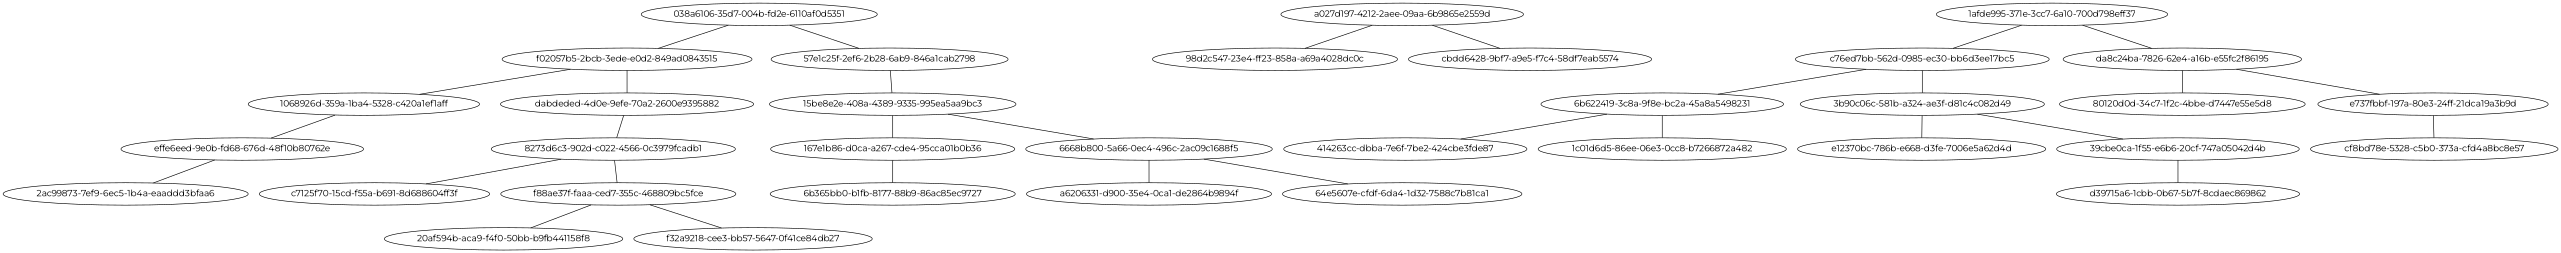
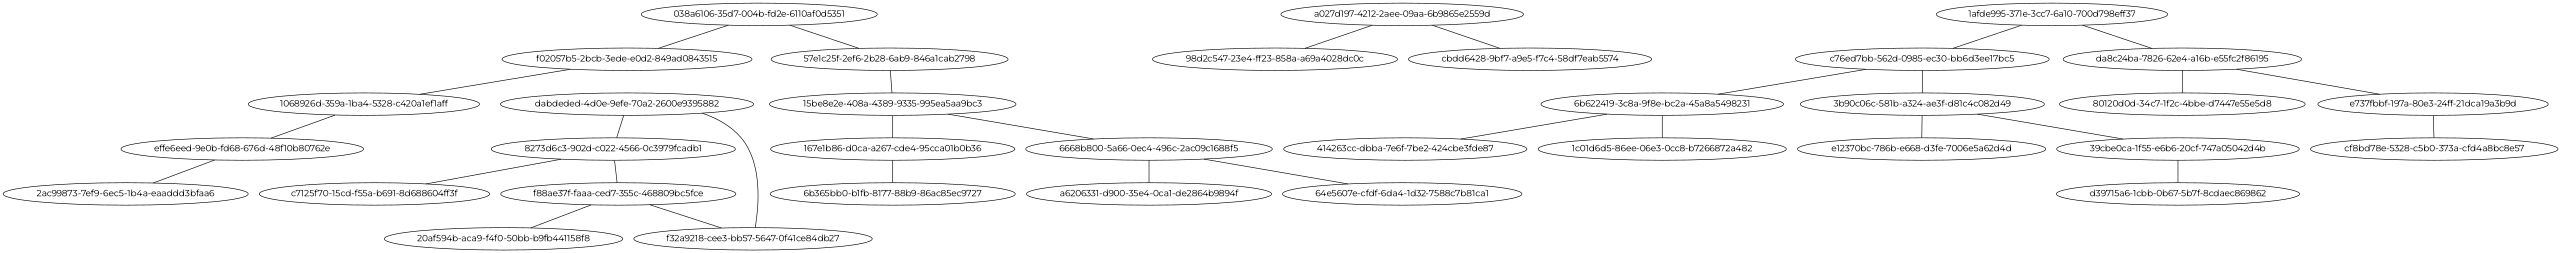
(627, 82) -> (752, 158)
